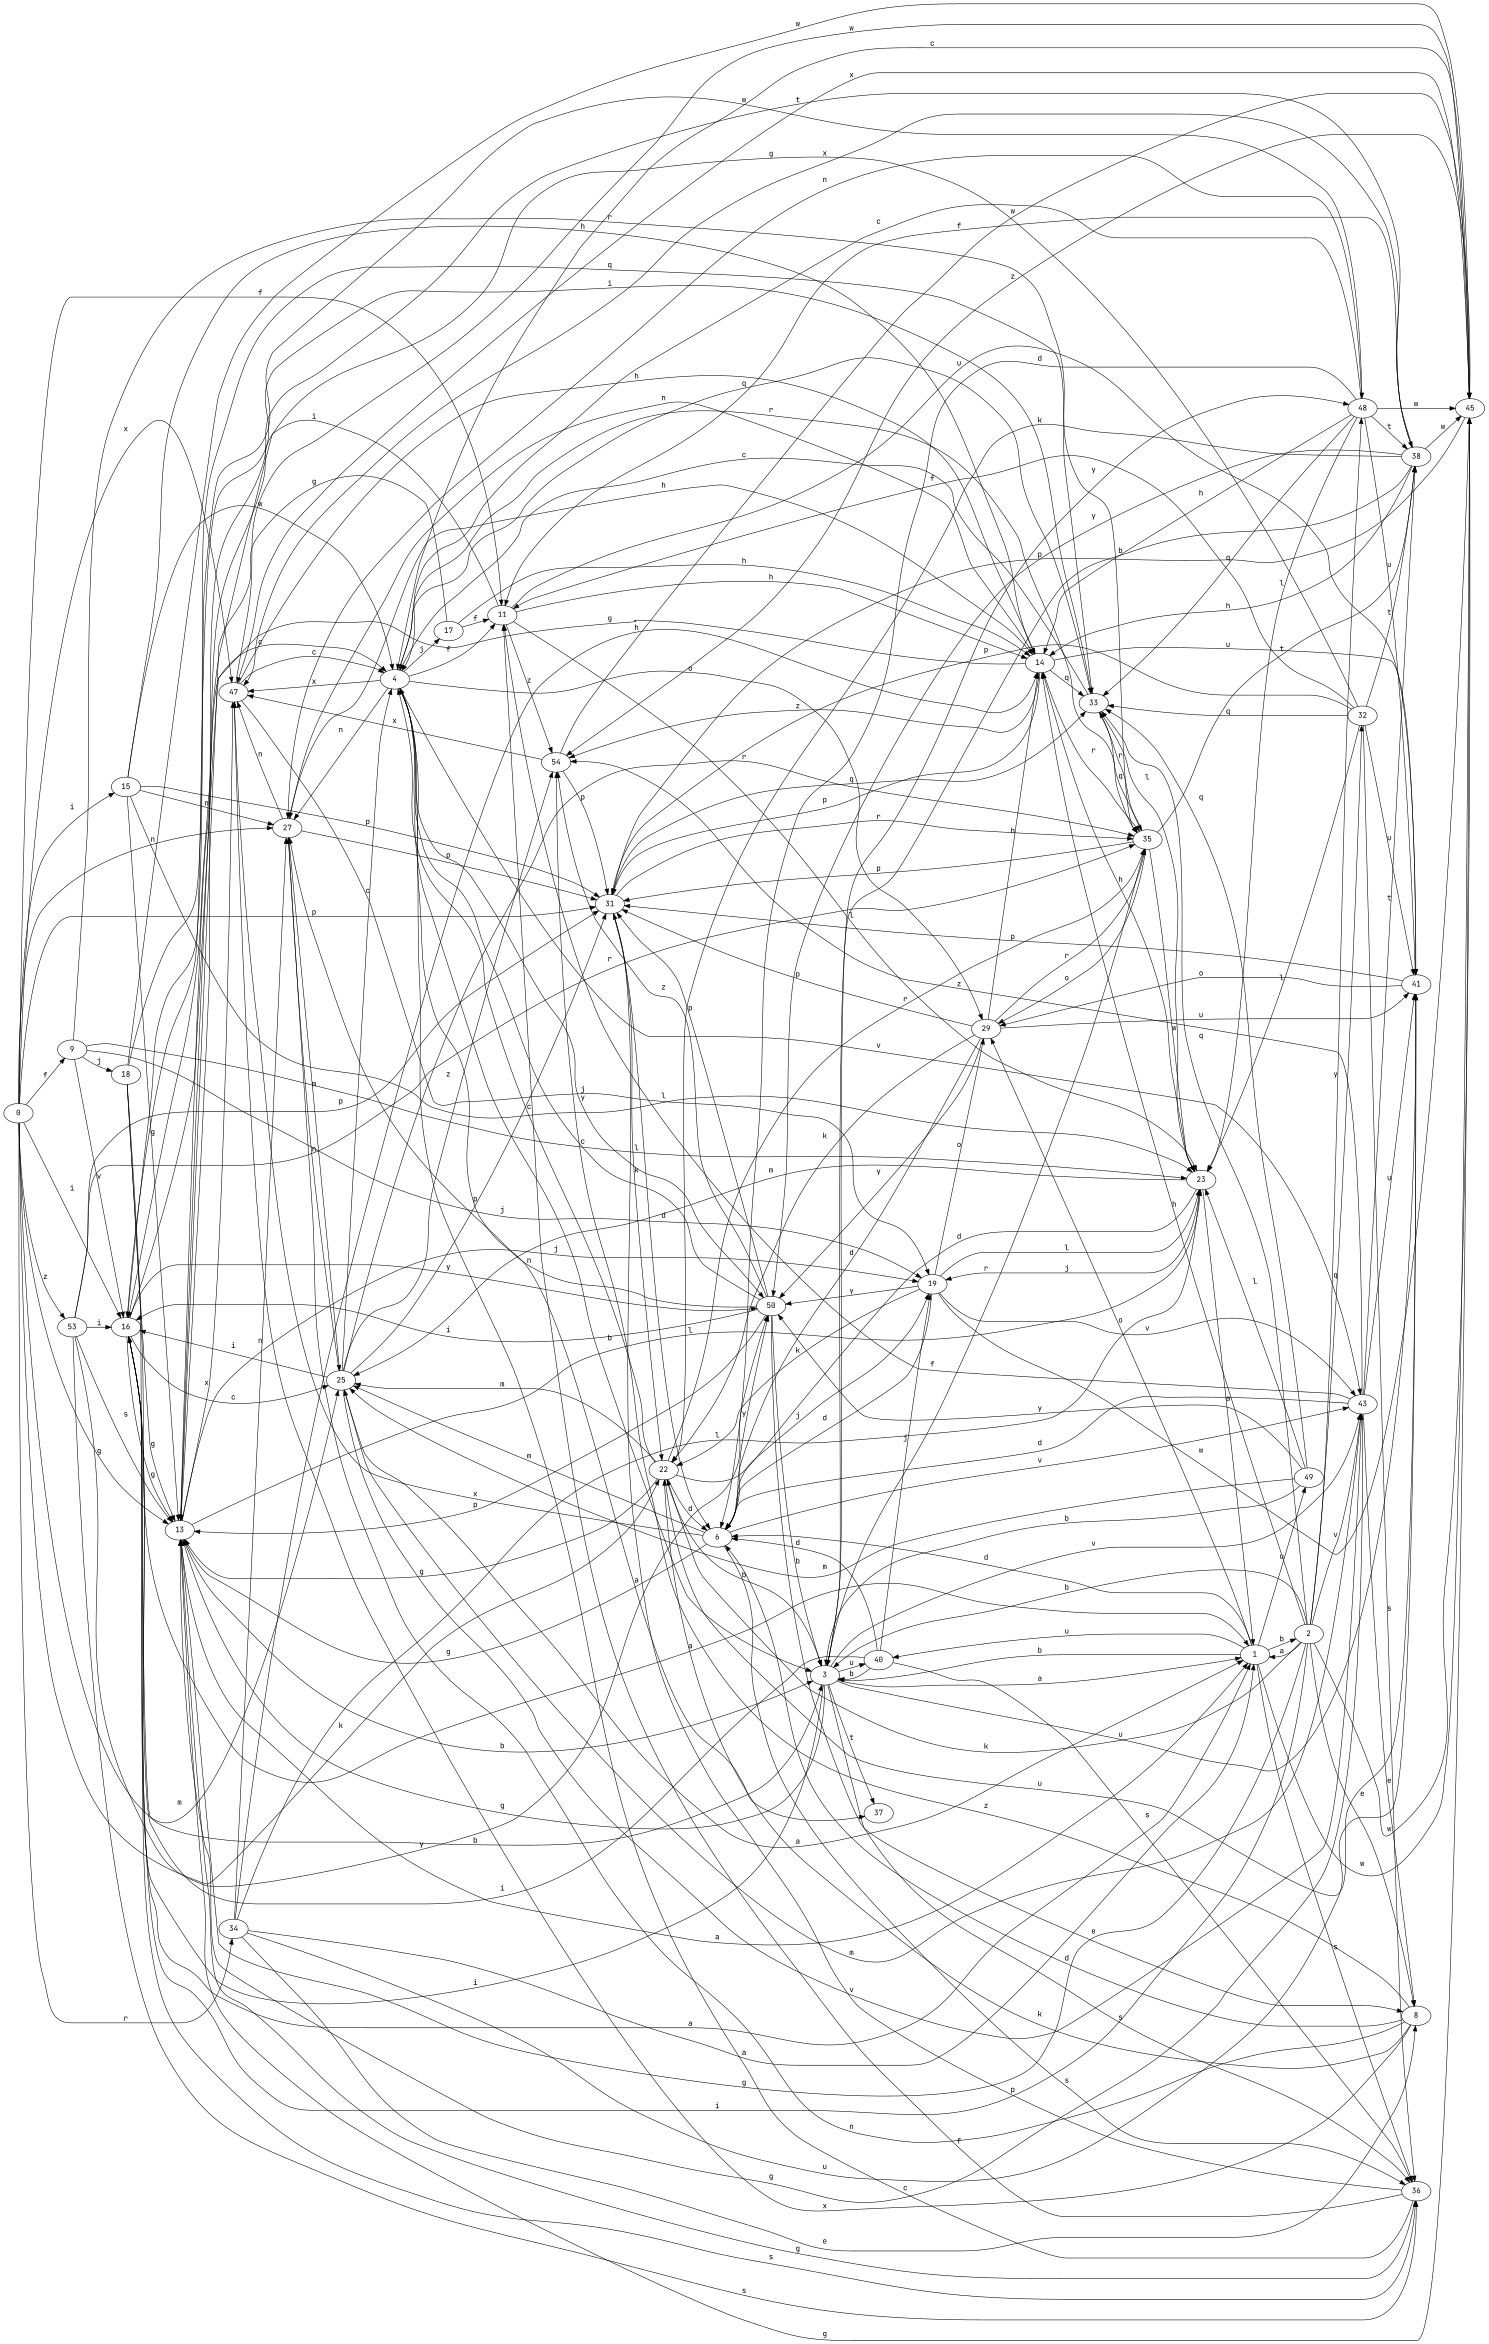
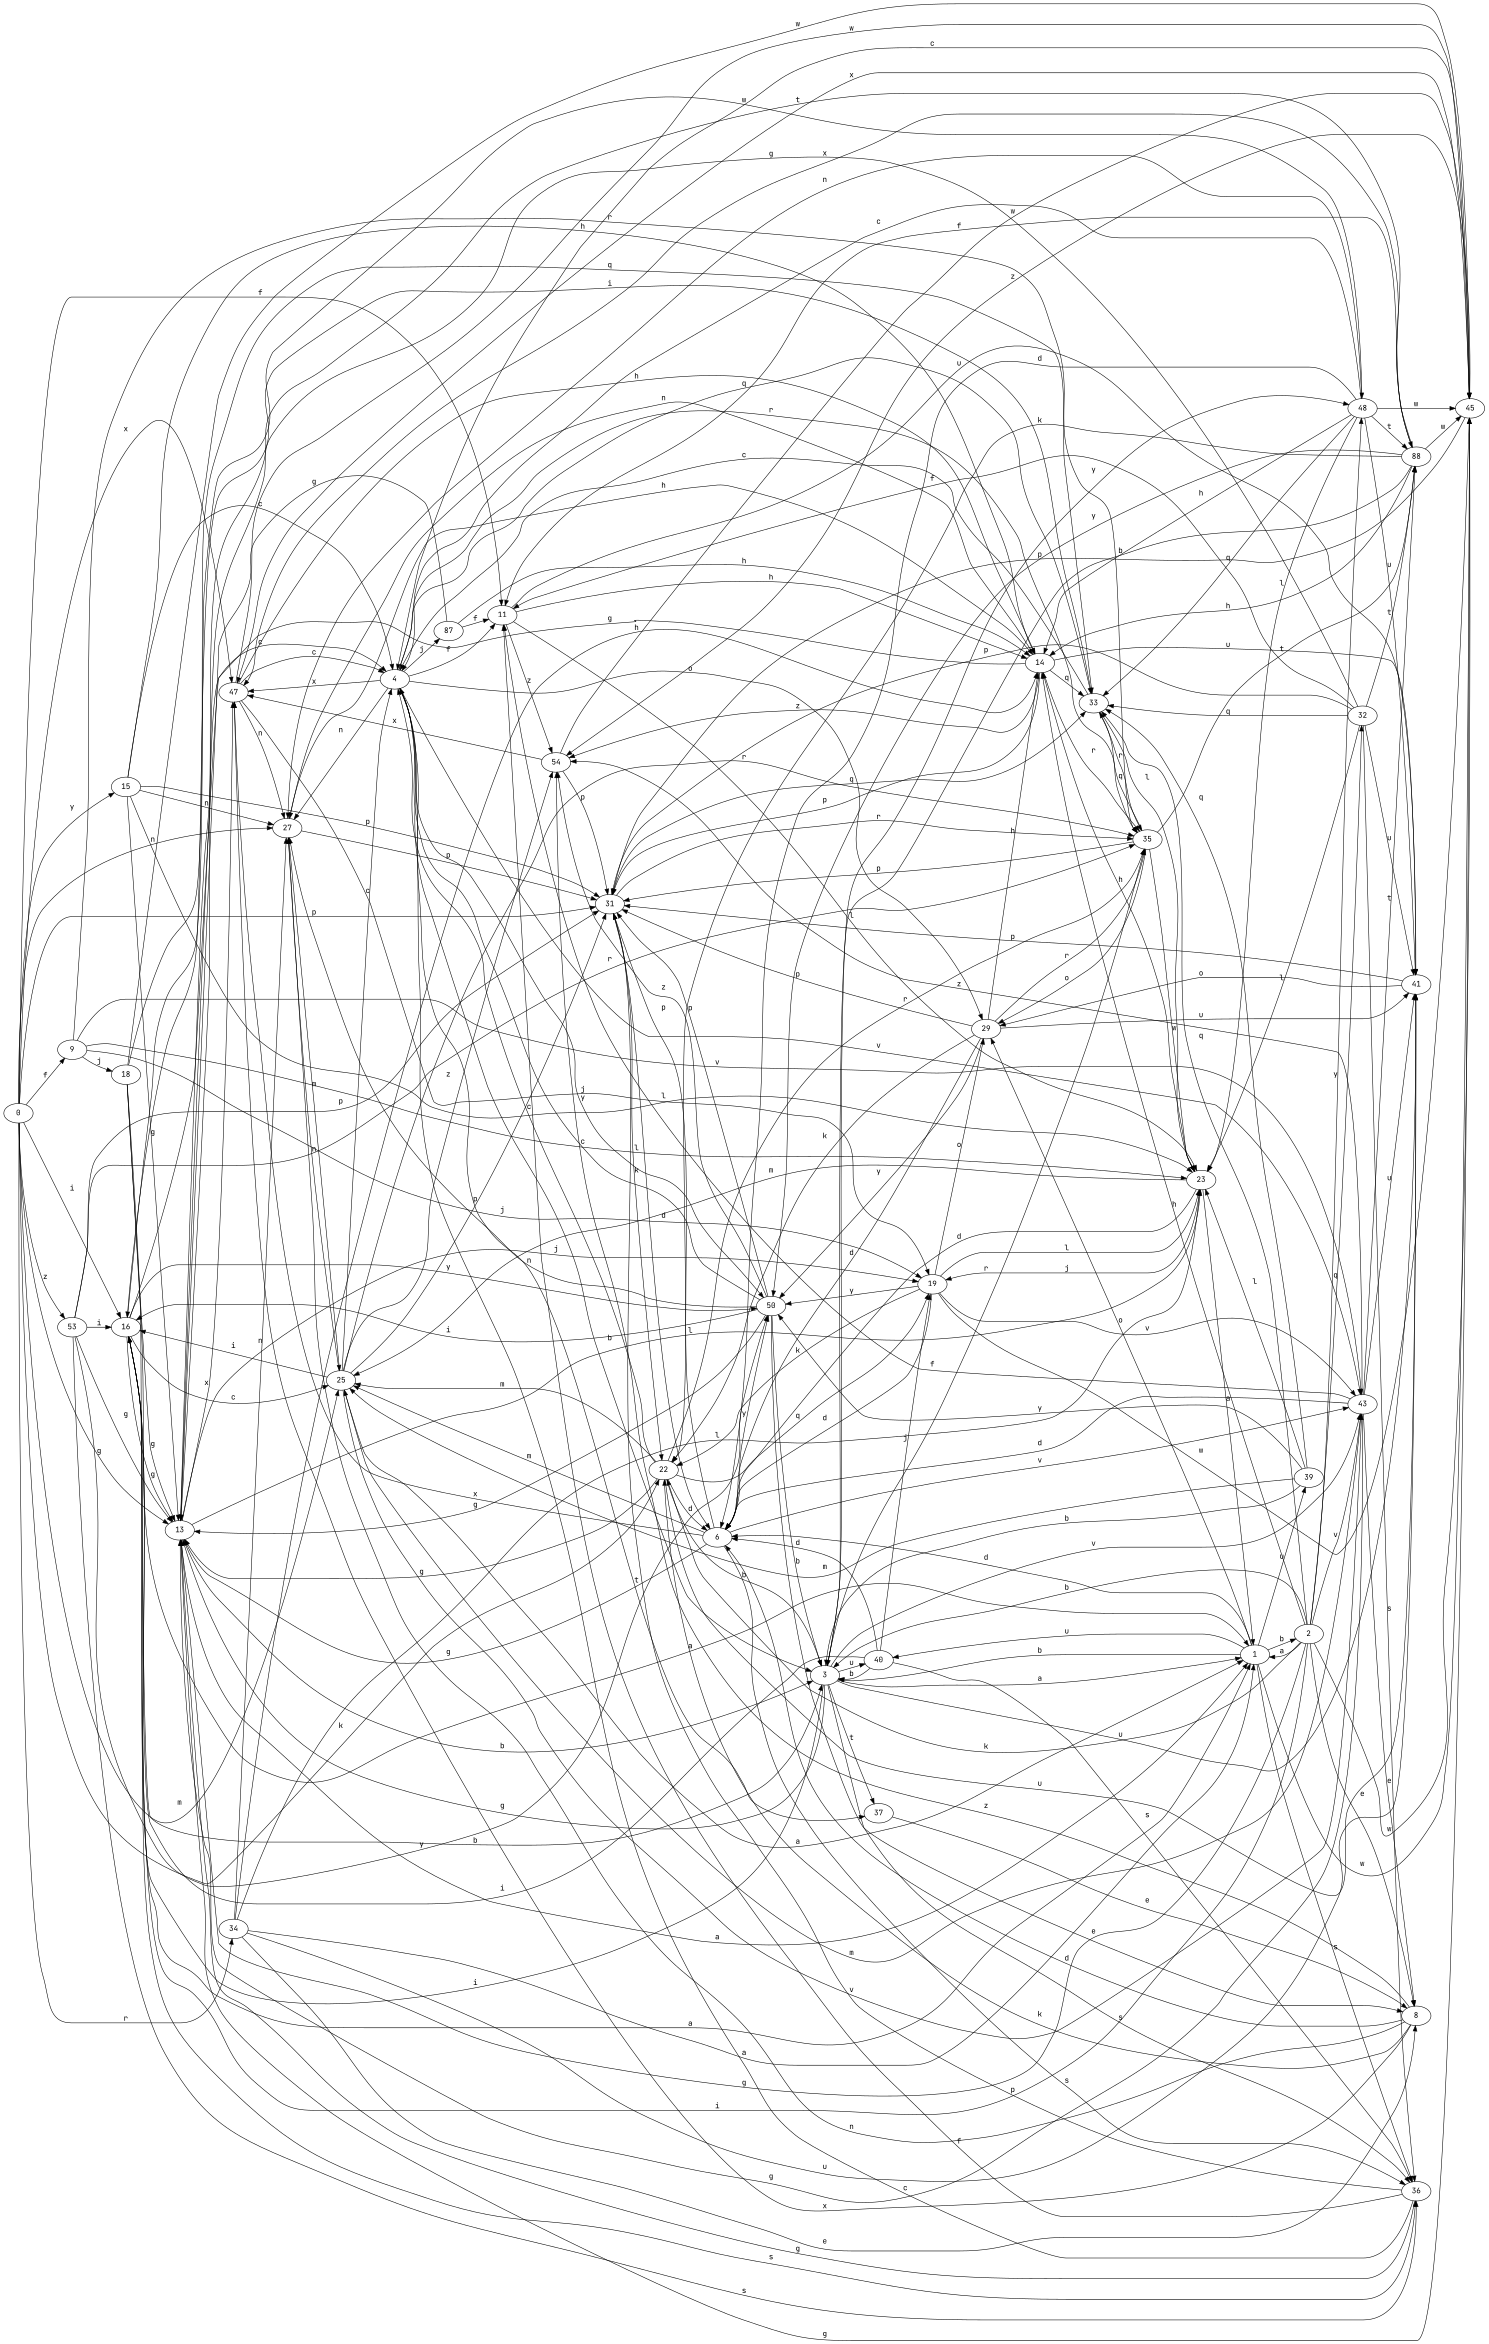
(1416, 457) -> (1416, 457)
(260, 504) -> (260, 504)
(233, 595) -> none
(449, 631) -> (449, 631)
(260, 763) -> (266, 756)
(72, 807) -> (72, 807)
none -> (678, 1078)
(99, 1186) -> (775, 1068)
(126, 1414) -> (126, 1414)
(798, 1416) -> (798, 1416)
(1309, 1478) -> (1309, 1478)
(475, 1505) -> (475, 1505)
(637, 1581) -> (637, 1581)
none -> (1148, 1910)
